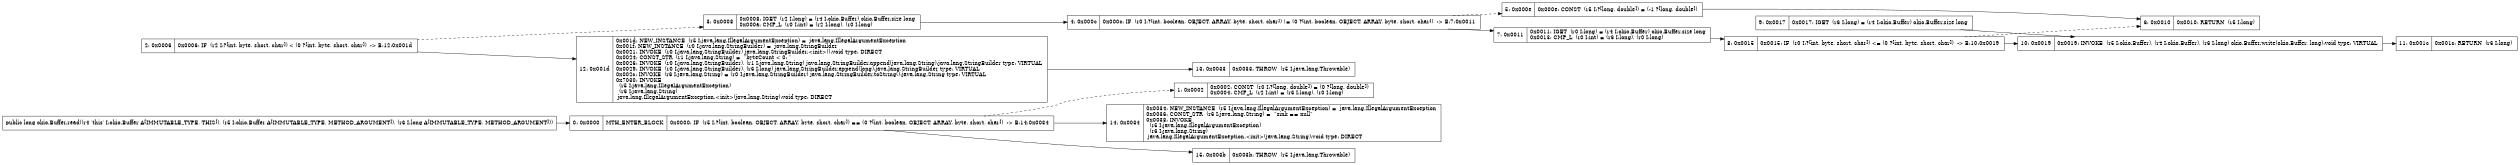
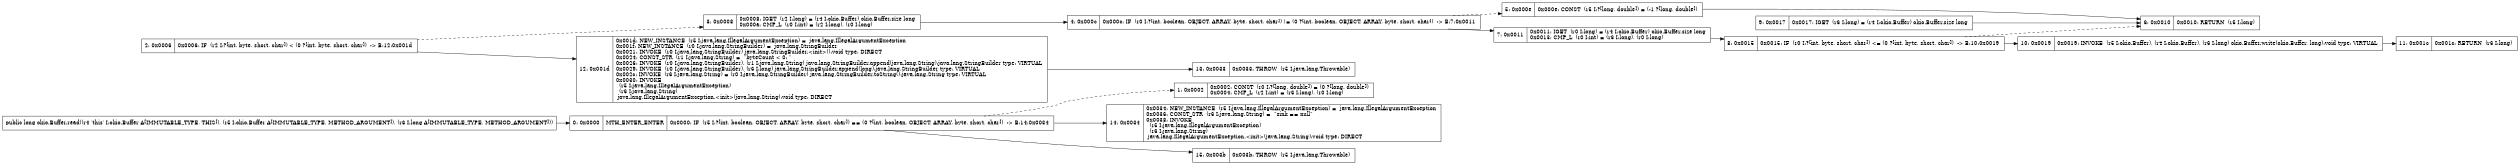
(1999, 32) -> (2055, 23)
(641, 80) -> (641, 80)
(635, 123) -> (635, 123)
